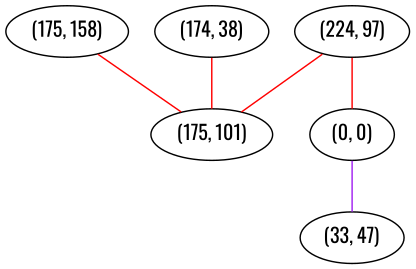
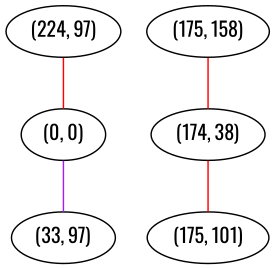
(139, 83) -> (208, 83)
(282, 83) -> none
(352, 238) -> (63, 238)
